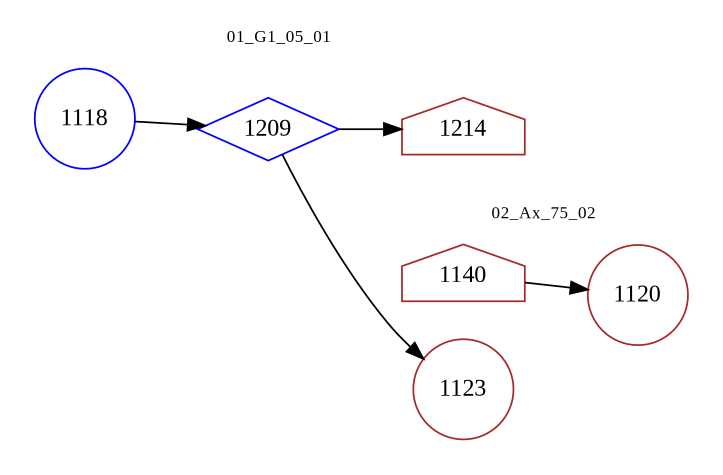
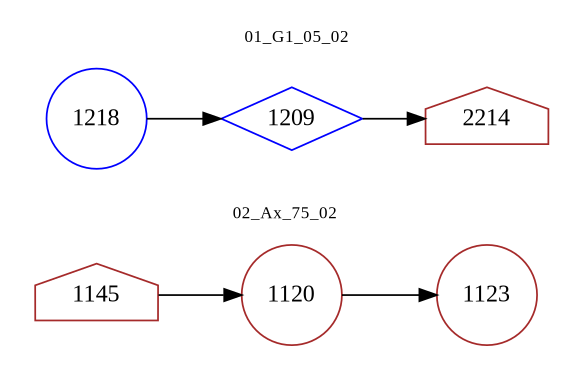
(280, 38) -> (298, 38)
(85, 119) -> (97, 119)
(463, 129) -> (487, 119)
(339, 255) -> (380, 295)
(463, 276) -> (97, 295)
